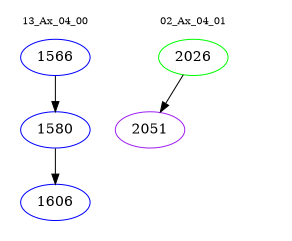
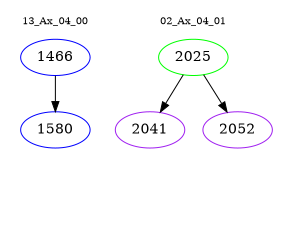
(55, 57) -> (55, 57)
(193, 57) -> (193, 57)
(150, 130) -> (150, 130)
none -> (238, 130)
(55, 202) -> none
